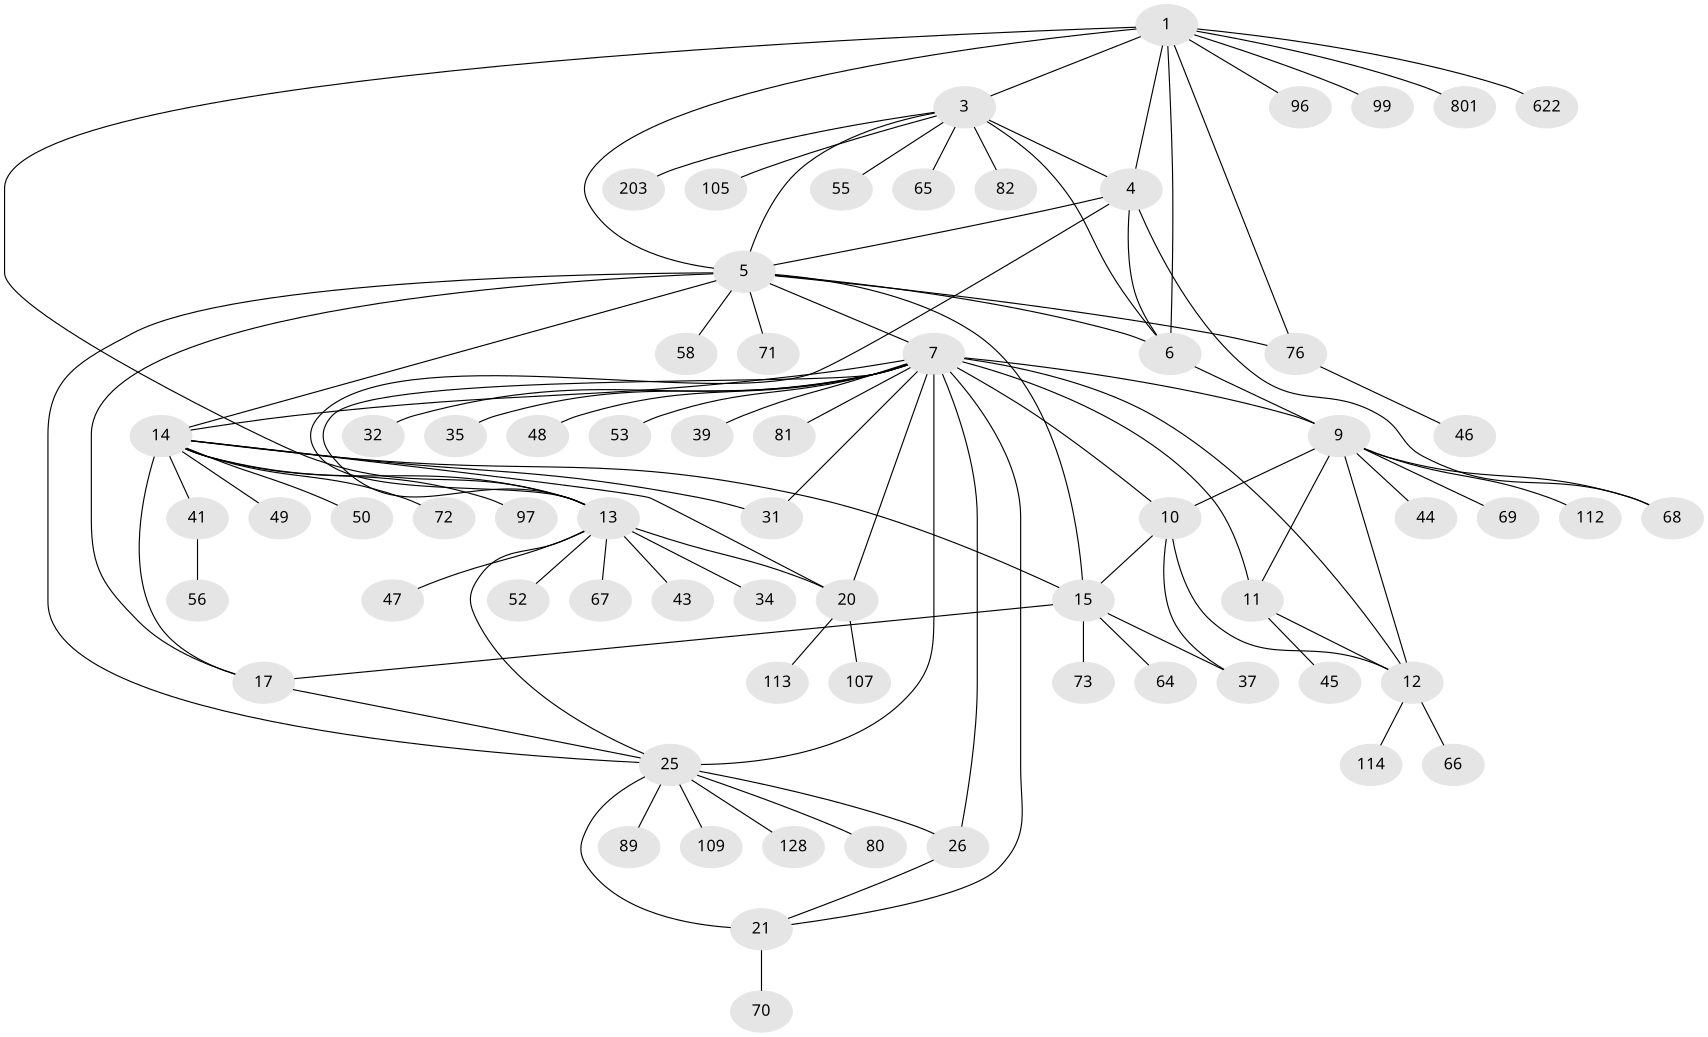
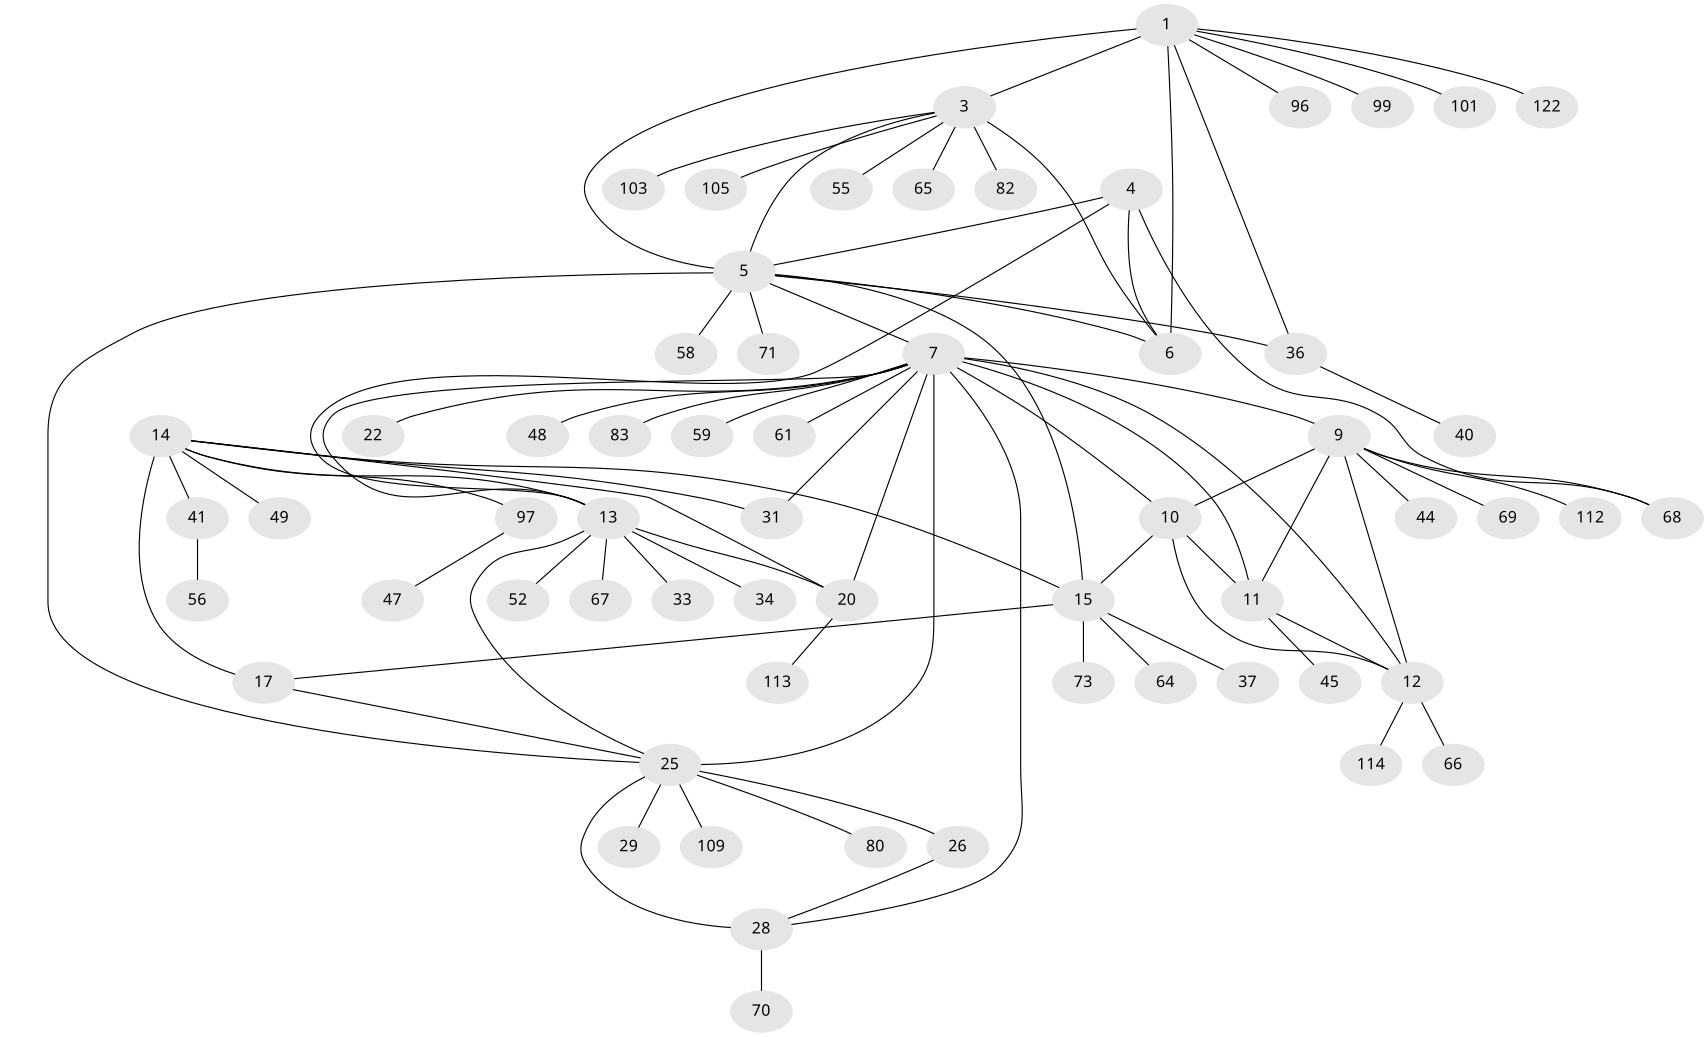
(198, 107) -> none
(1149, 107) -> none
(1465, 107) -> (1465, 107)
(1547, 107) -> (1547, 107)
(1048, 148) -> none
(634, 190) -> (634, 190)
(228, 337) -> none
(453, 354) -> none
(1296, 354) -> (1296, 354)
(1255, 395) -> none
(440, 402) -> none
(373, 436) -> (373, 436)
(456, 436) -> none
(620, 436) -> (620, 436)
(702, 436) -> (702, 436)
(784, 436) -> (784, 436)
(1465, 436) -> (1465, 436)
(362, 518) -> none
(444, 518) -> none
(476, 568) -> (460, 559)
(977, 598) -> none
(683, 601) -> (683, 601)
(1171, 615) -> (1211, 559)
(860, 683) -> none
(629, 847) -> (629, 847)
(793, 847) -> none
(761, 929) -> (761, 929)
